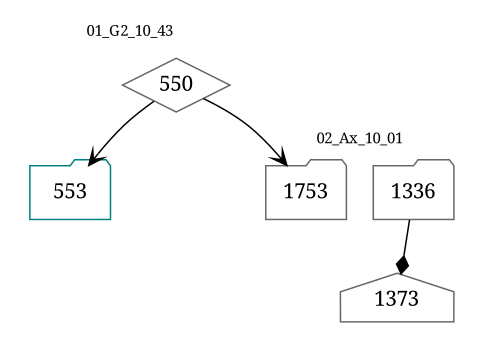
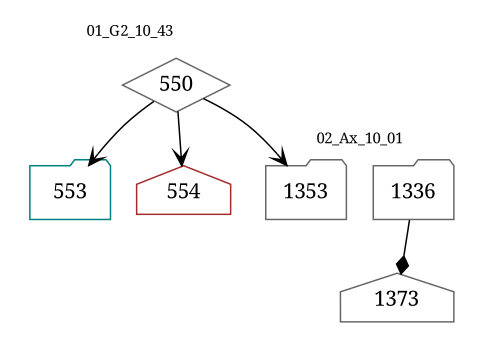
none -> (184, 193)
(306, 193) -> (306, 193)
